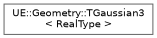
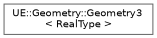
(78, 19) -> (78, 19)
